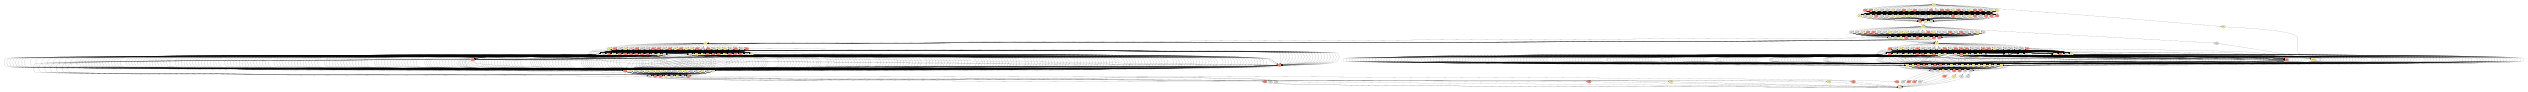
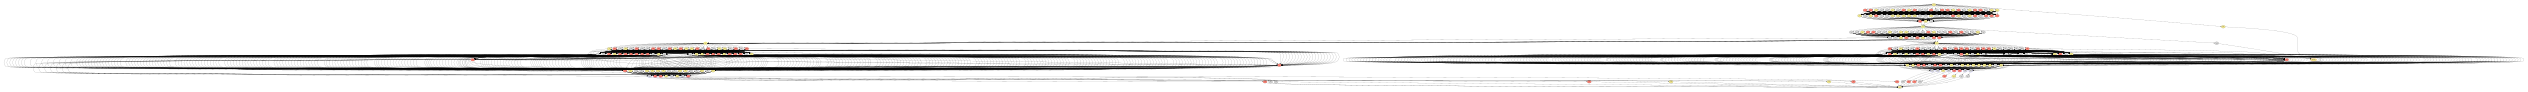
(1978, 49) -> (1978, 49)
